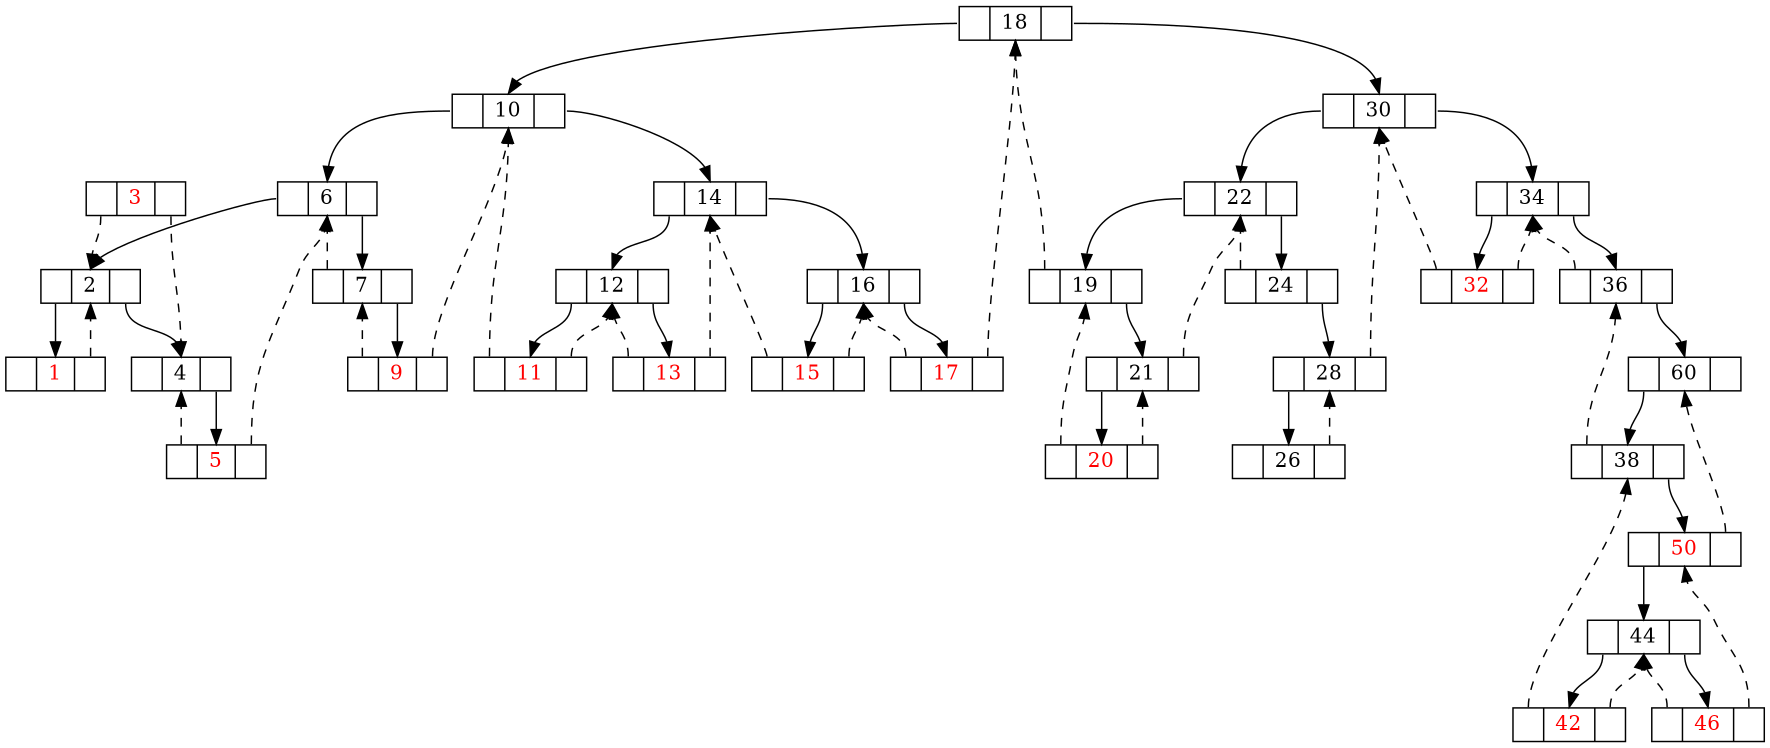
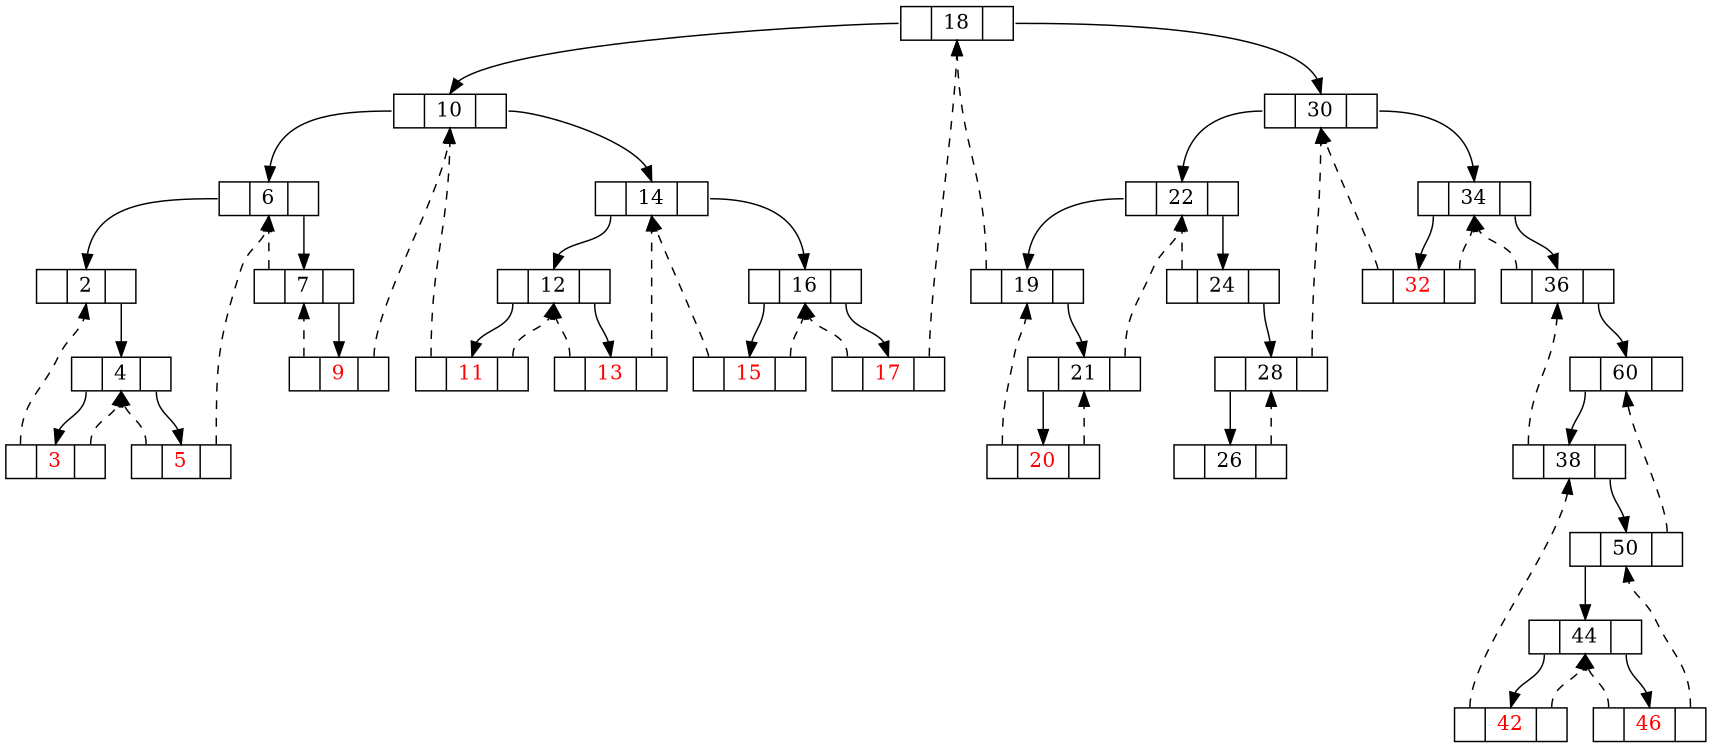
(56, 374) -> none
none -> (76, 413)
(1685, 549) -> (1626, 549)
